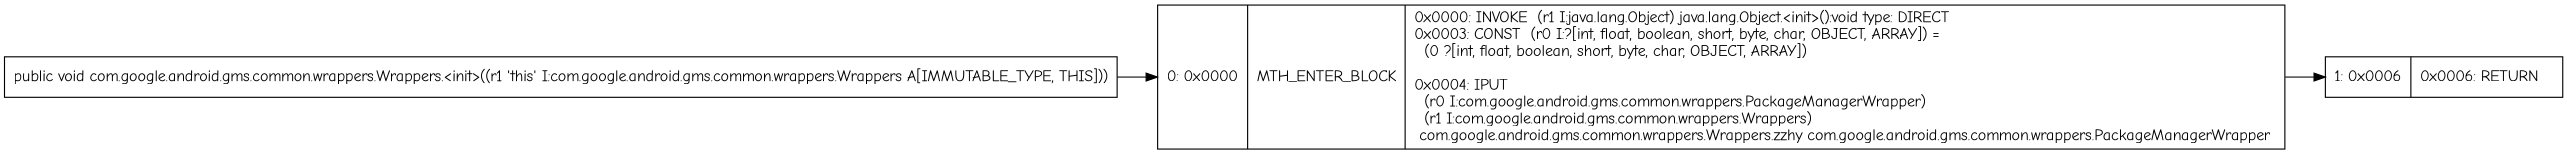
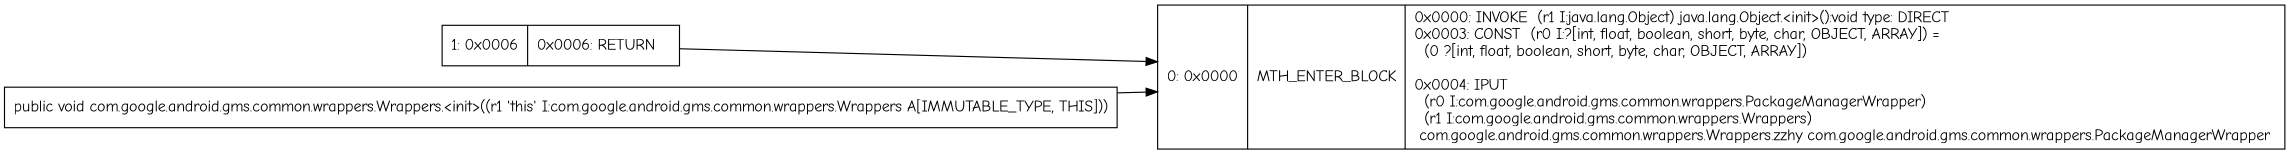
(2300, 77) -> (913, 55)
